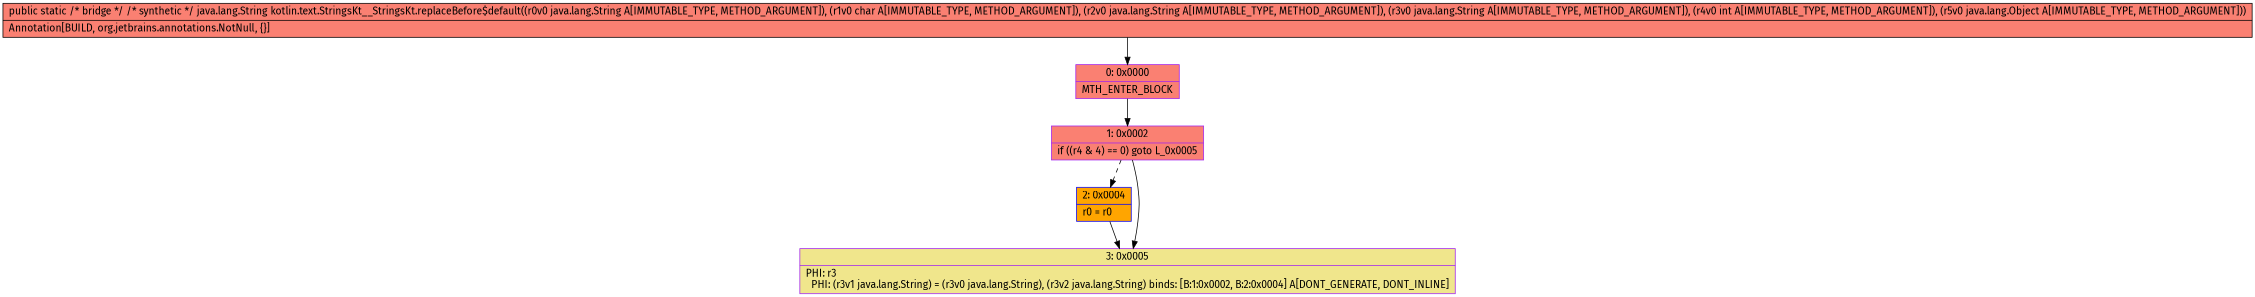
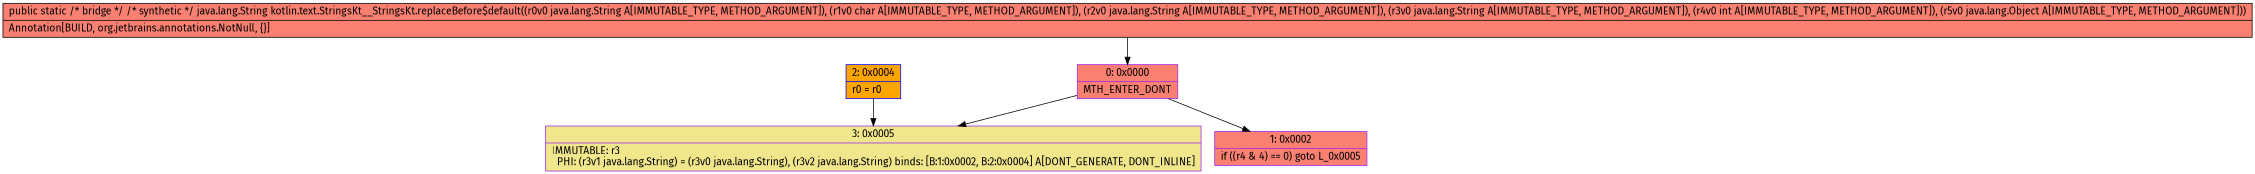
(1128, 90) -> (1128, 90)
(1117, 170) -> none
(1139, 200) -> (1021, 110)
(823, 274) -> (587, 151)
